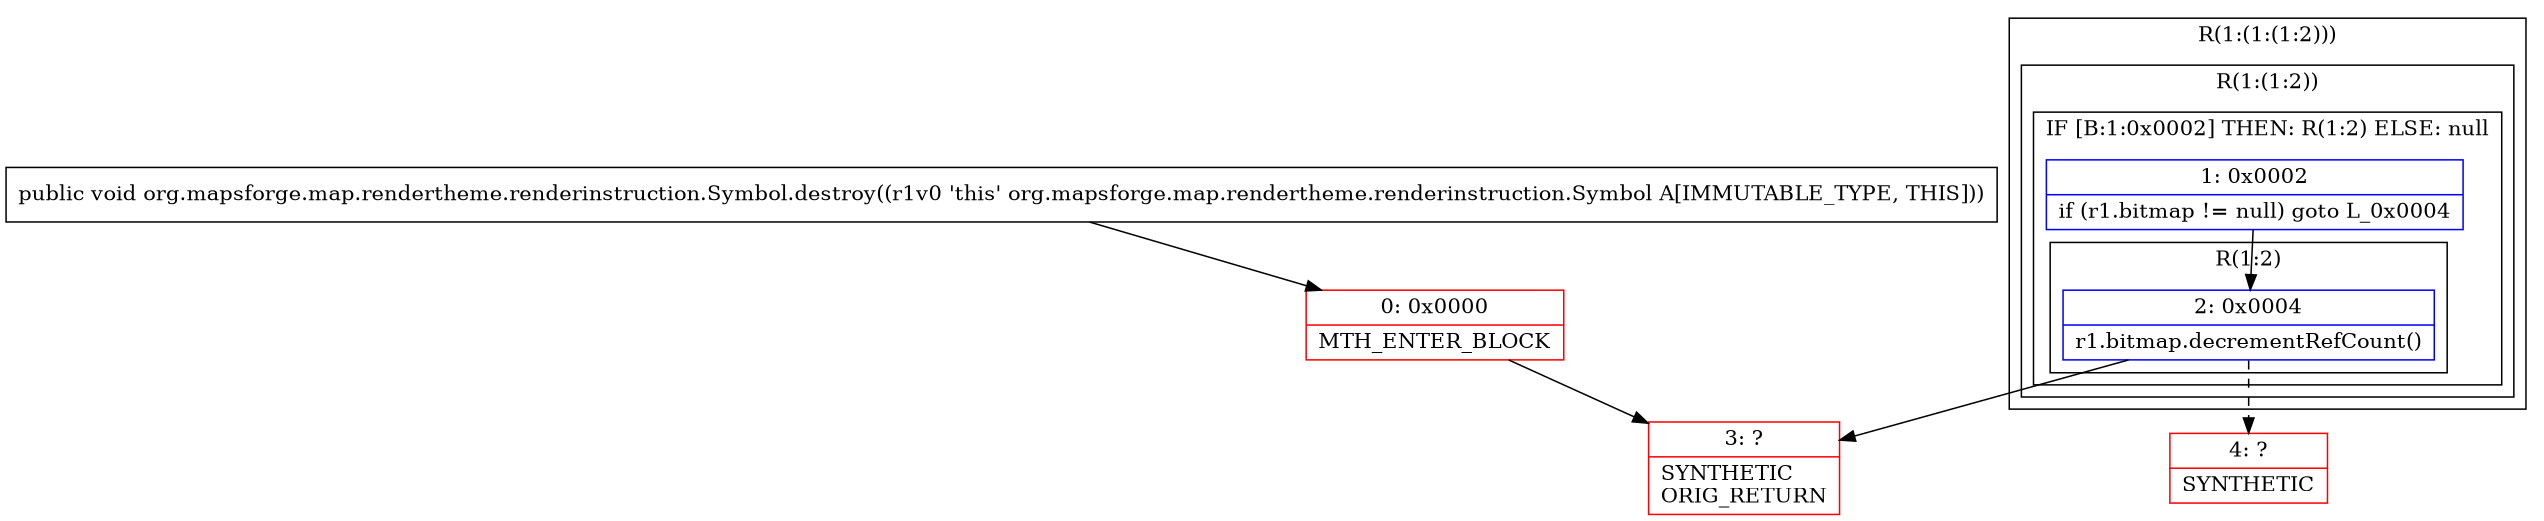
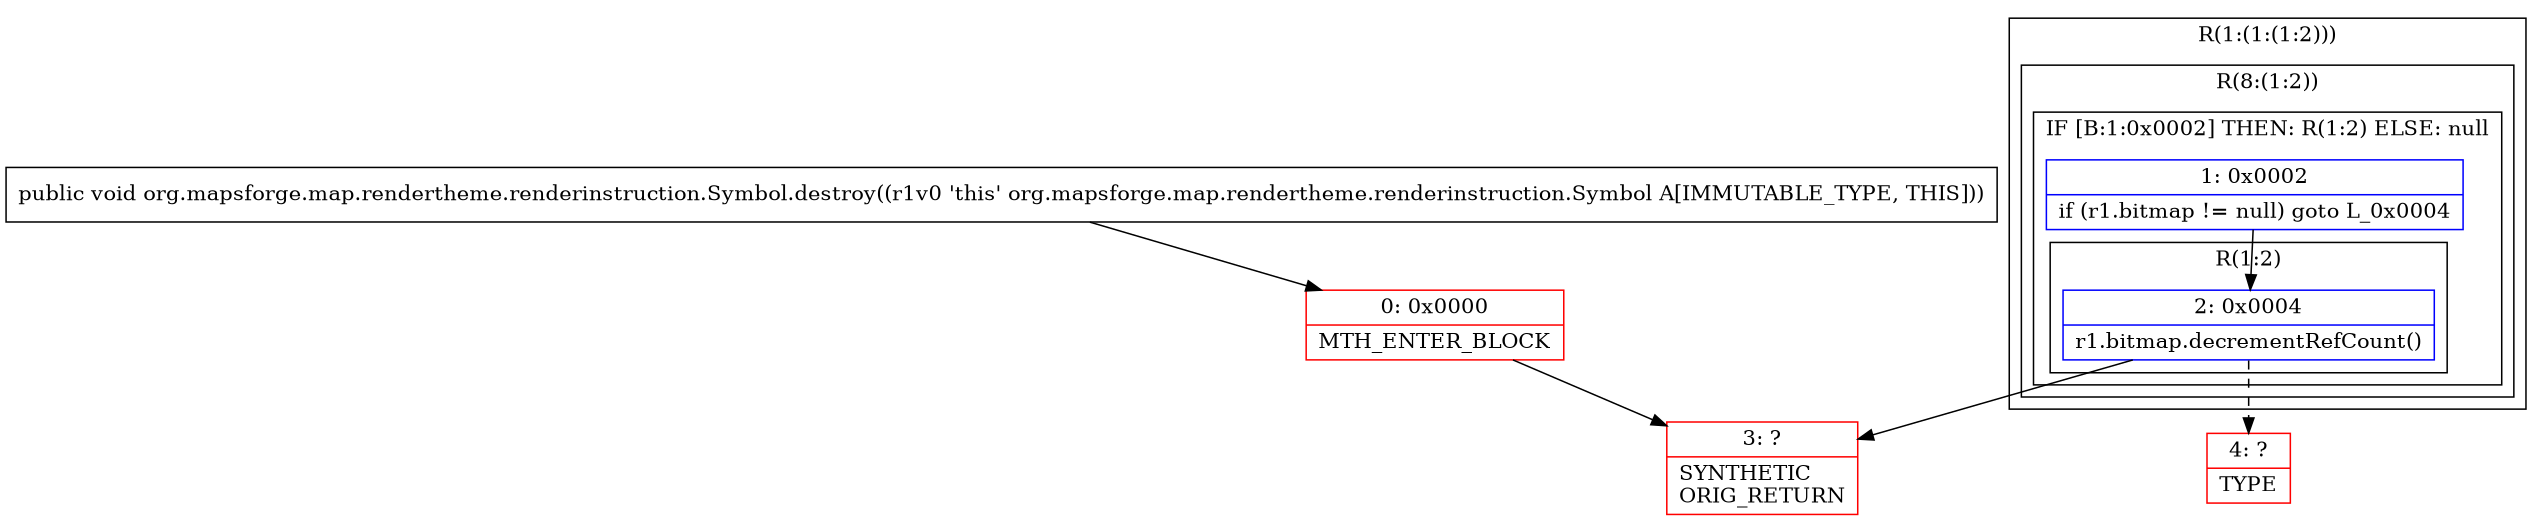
(2268, 83) -> (2268, 83)
(2249, 485) -> (2249, 485)
